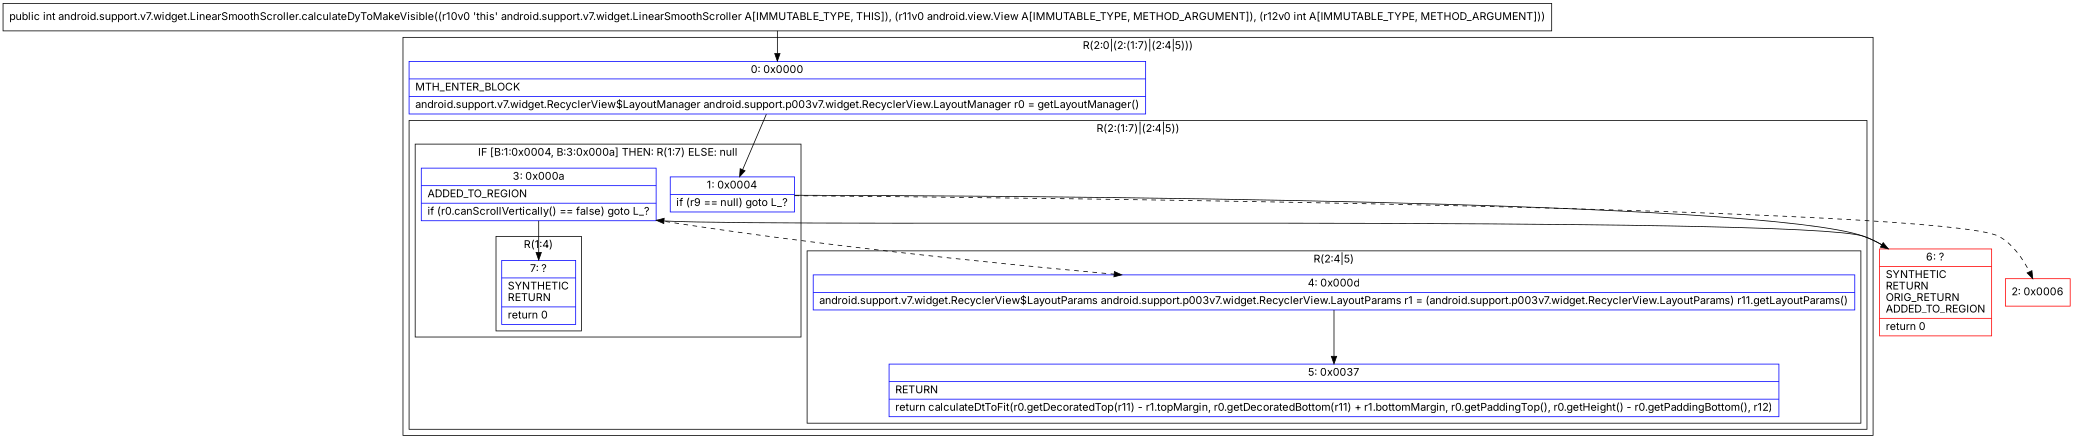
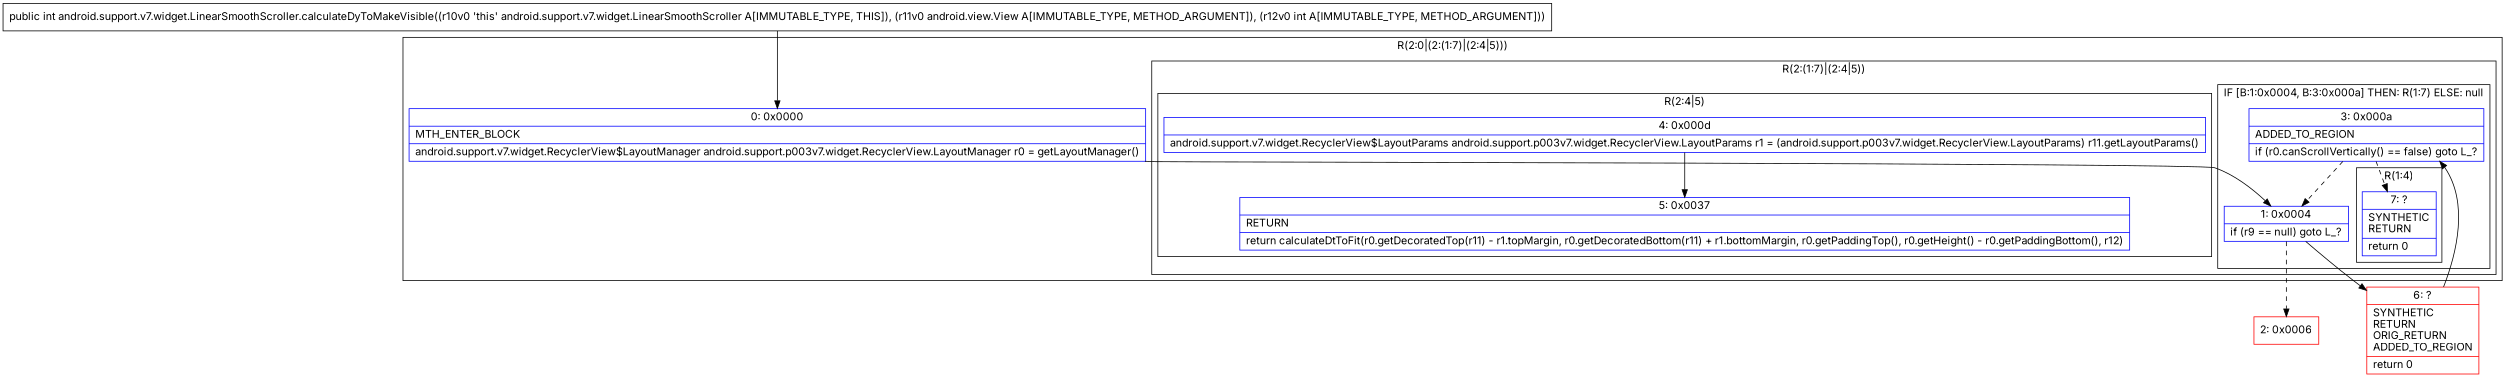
(539, 241) -> (2380, 173)
(839, 245) -> (2325, 181)
